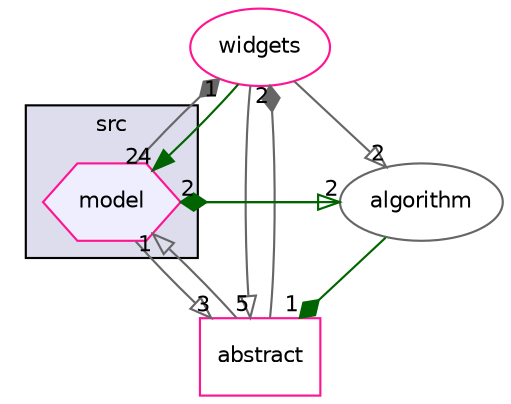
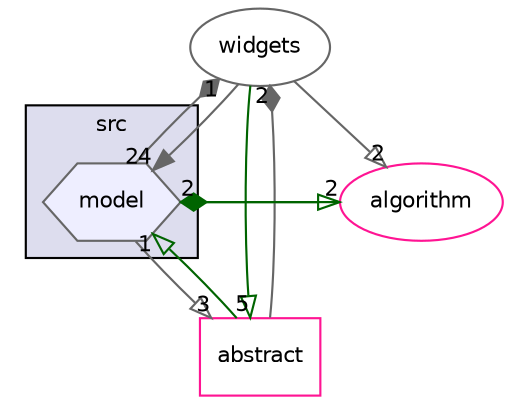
(260, 47) -> (260, 47)
(211, 114) -> (211, 114)
(246, 185) -> (246, 185)
(112, 202) -> (112, 202)
(421, 202) -> (421, 202)
(352, 269) -> none
(204, 283) -> (204, 283)
